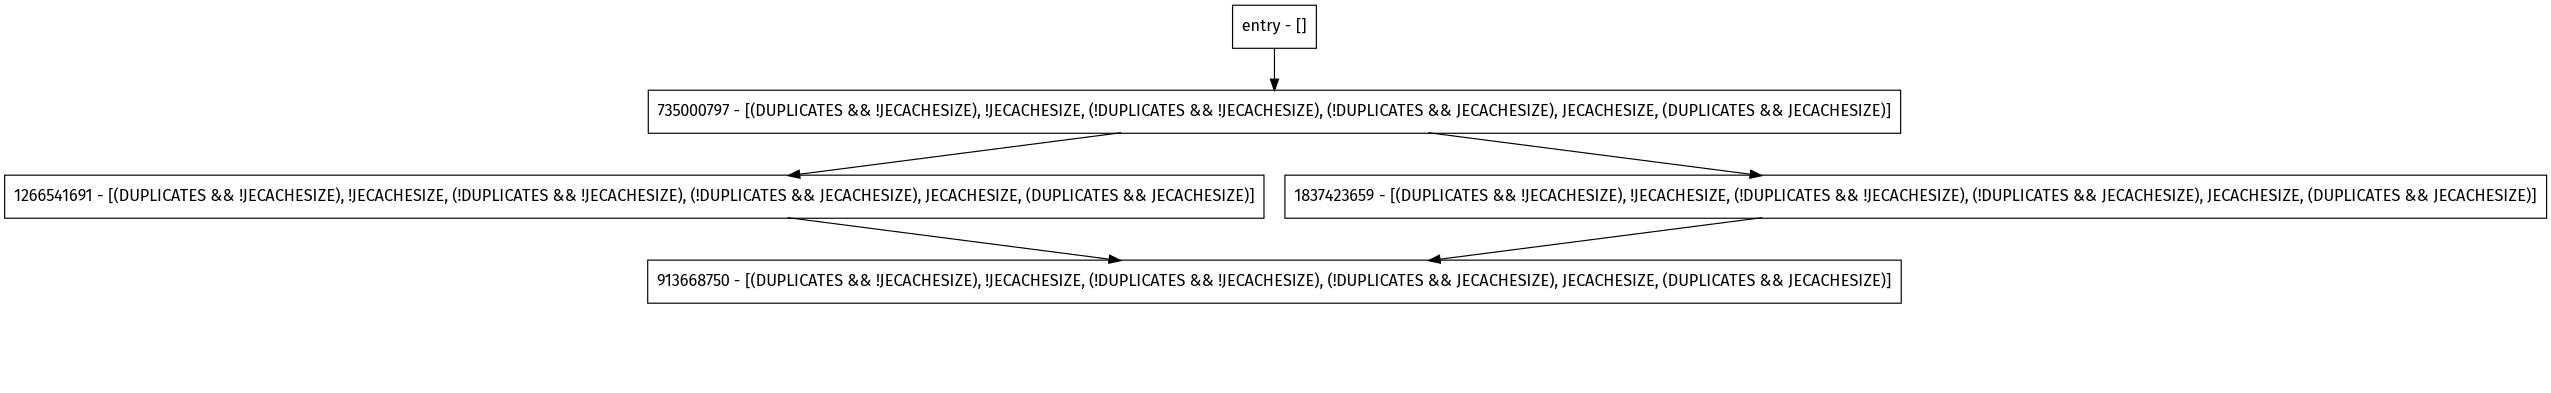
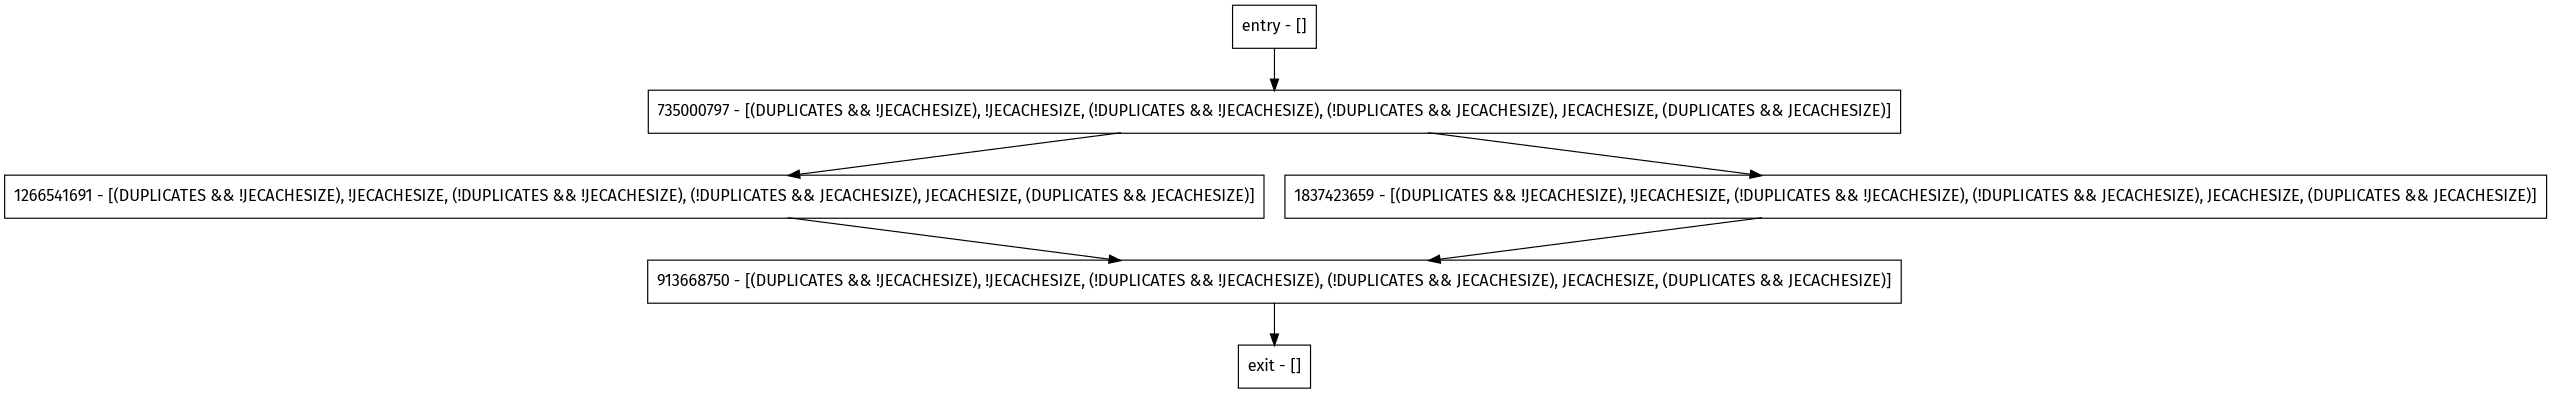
none -> (1274, 367)
